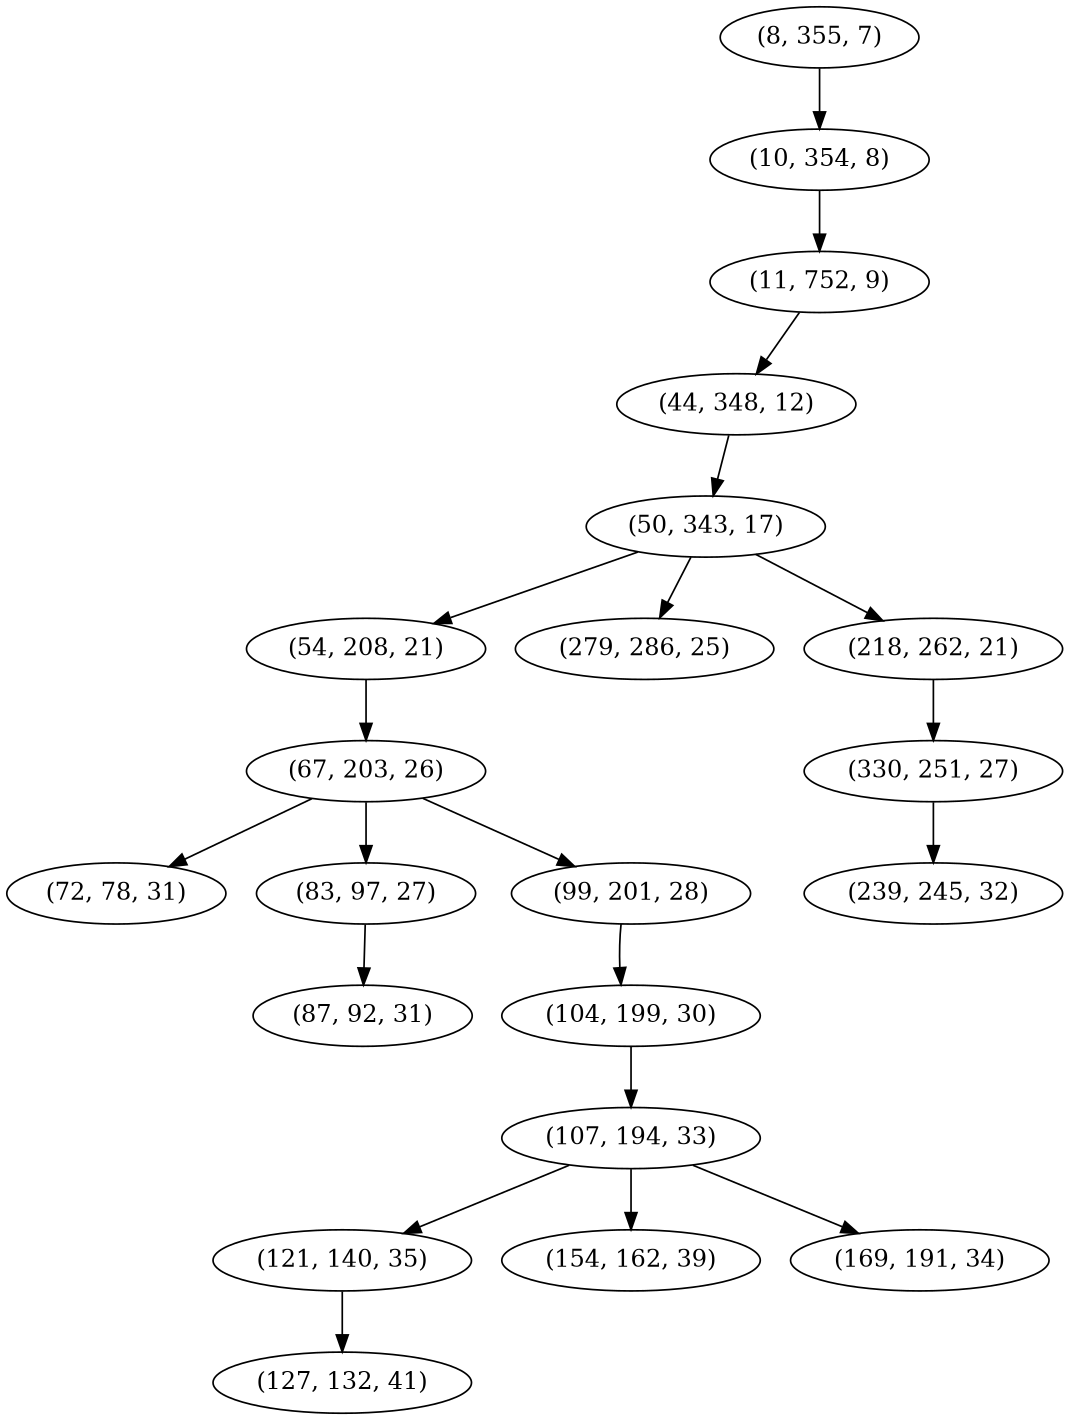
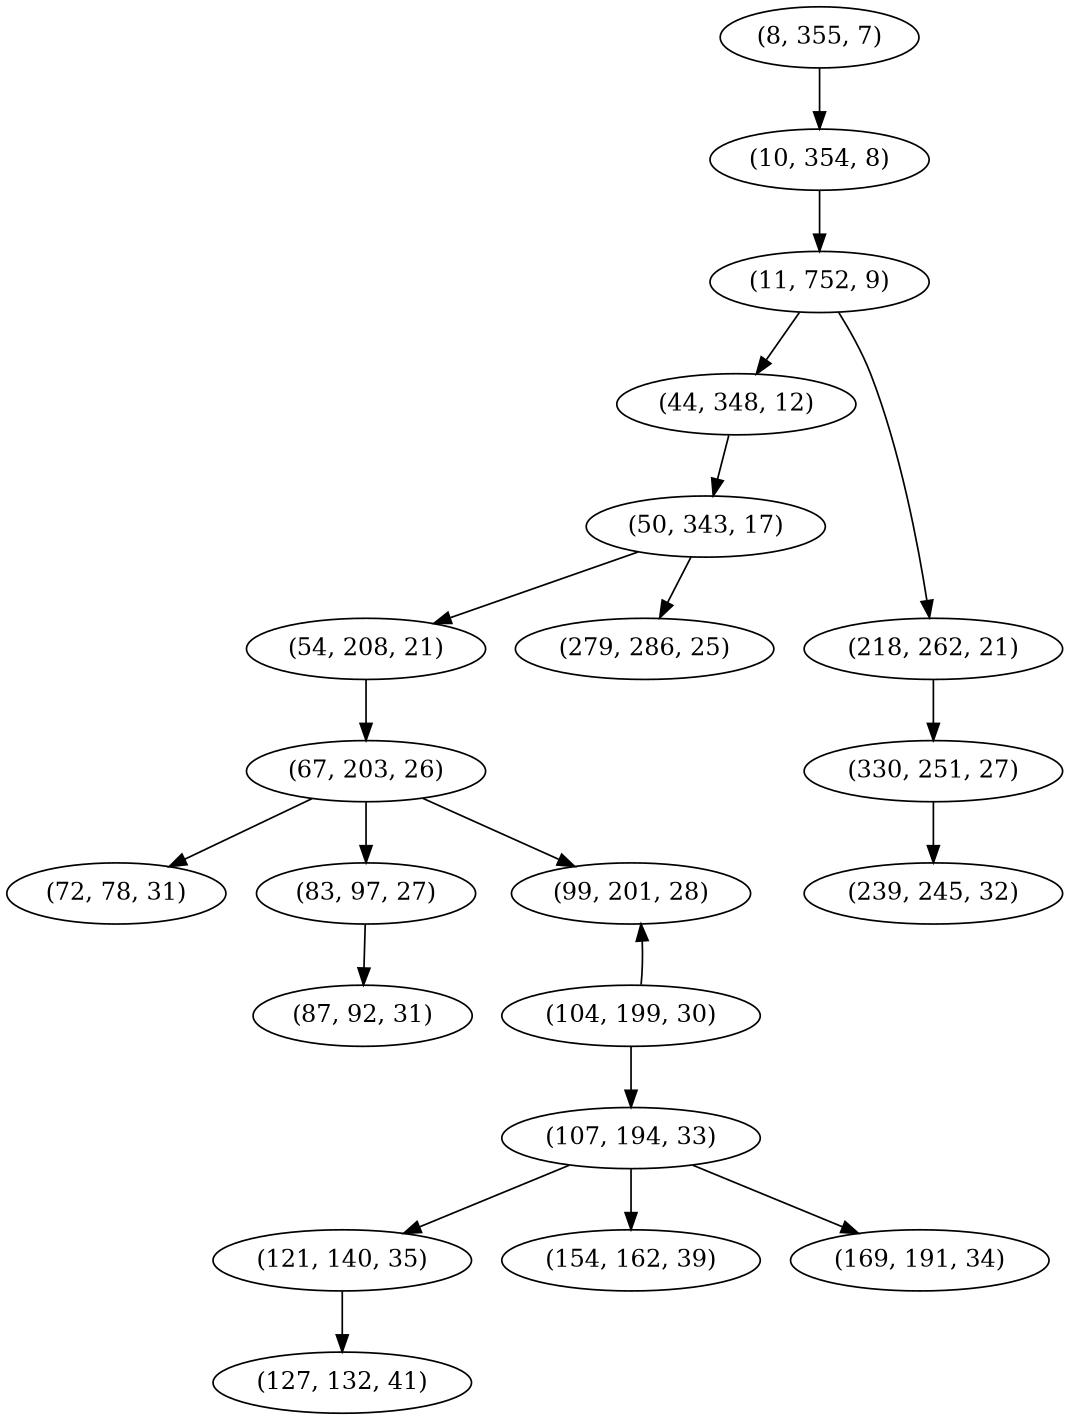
(812, 584) -> (896, 452)
(620, 946) -> (642, 963)
